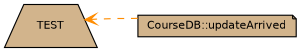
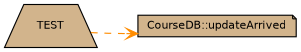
(117, 19) -> (109, 33)
